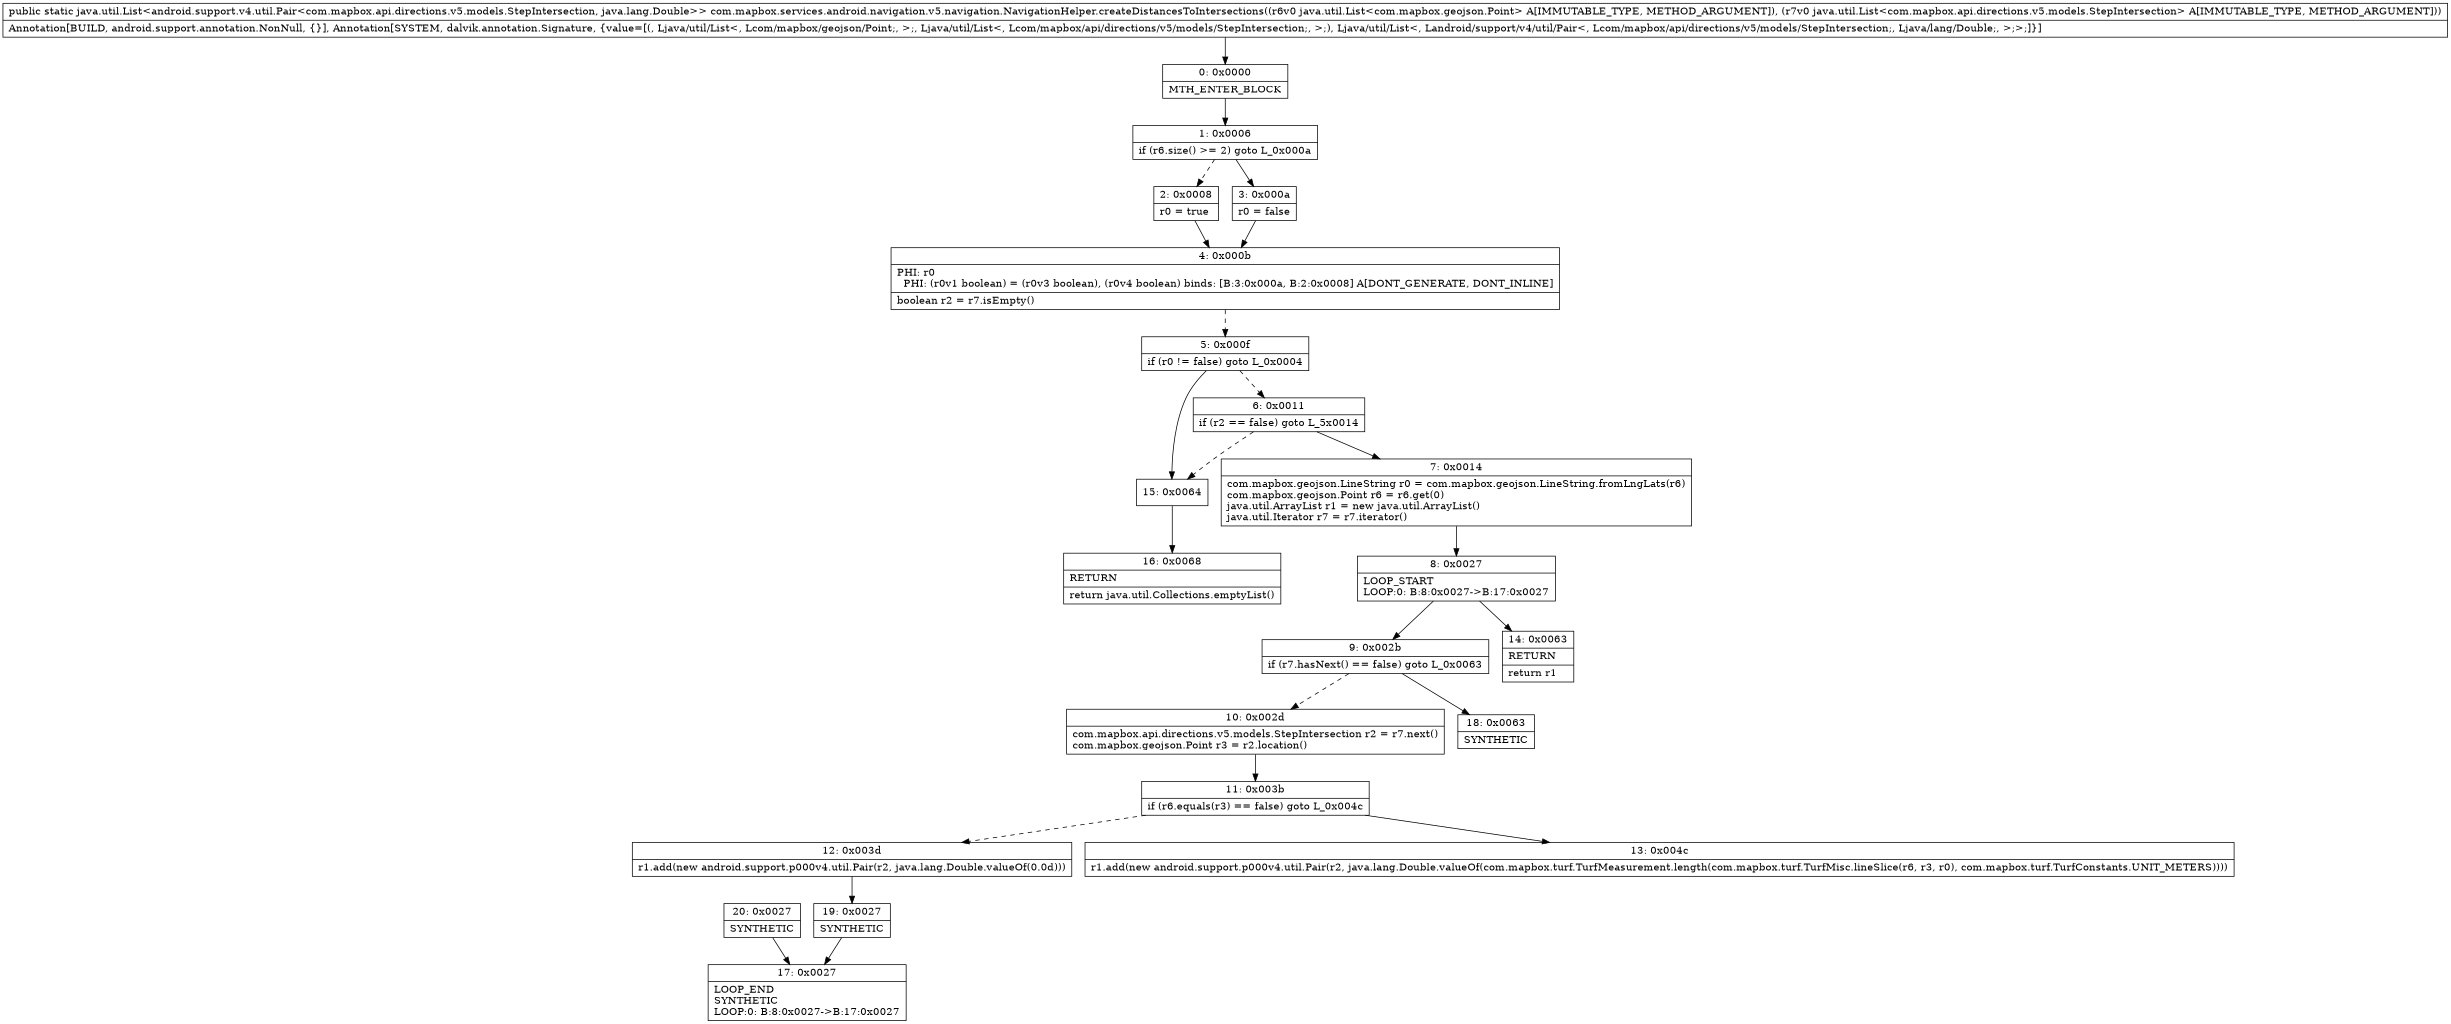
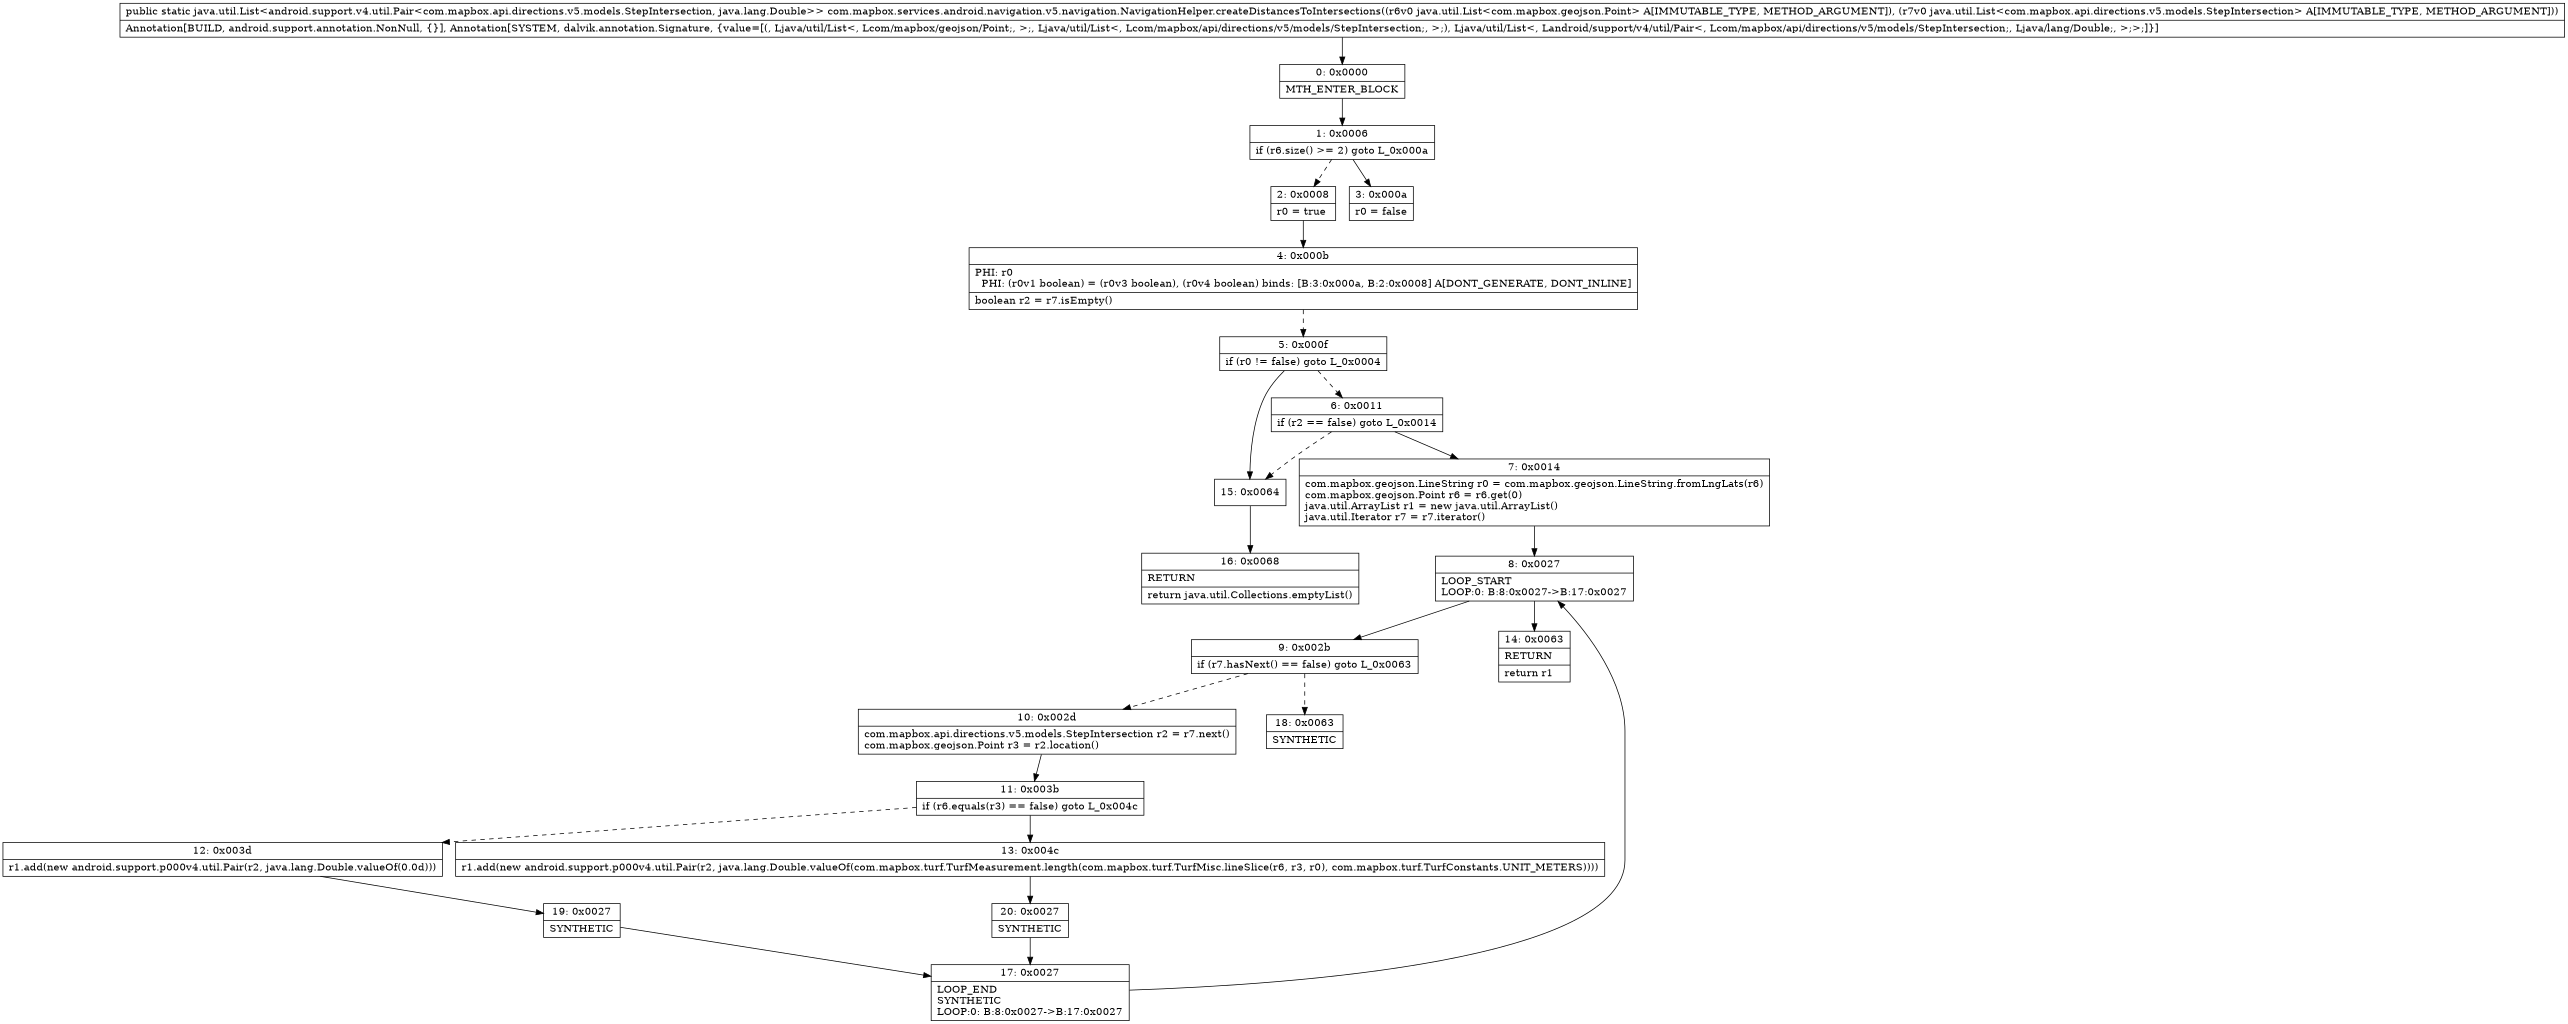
(1250, 231) -> none
(1279, 423) -> (1357, 423)
(1433, 692) -> (1305, 690)
none -> (1030, 886)
none -> (1528, 938)
